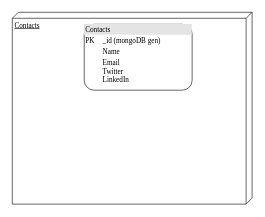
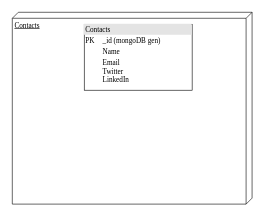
(138, 57) -> (138, 57)
